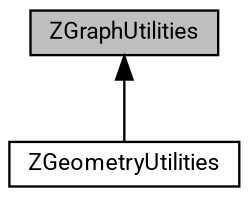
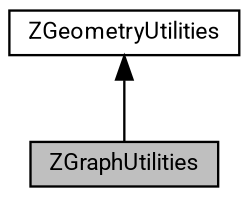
(124, 111) -> (124, 111)
